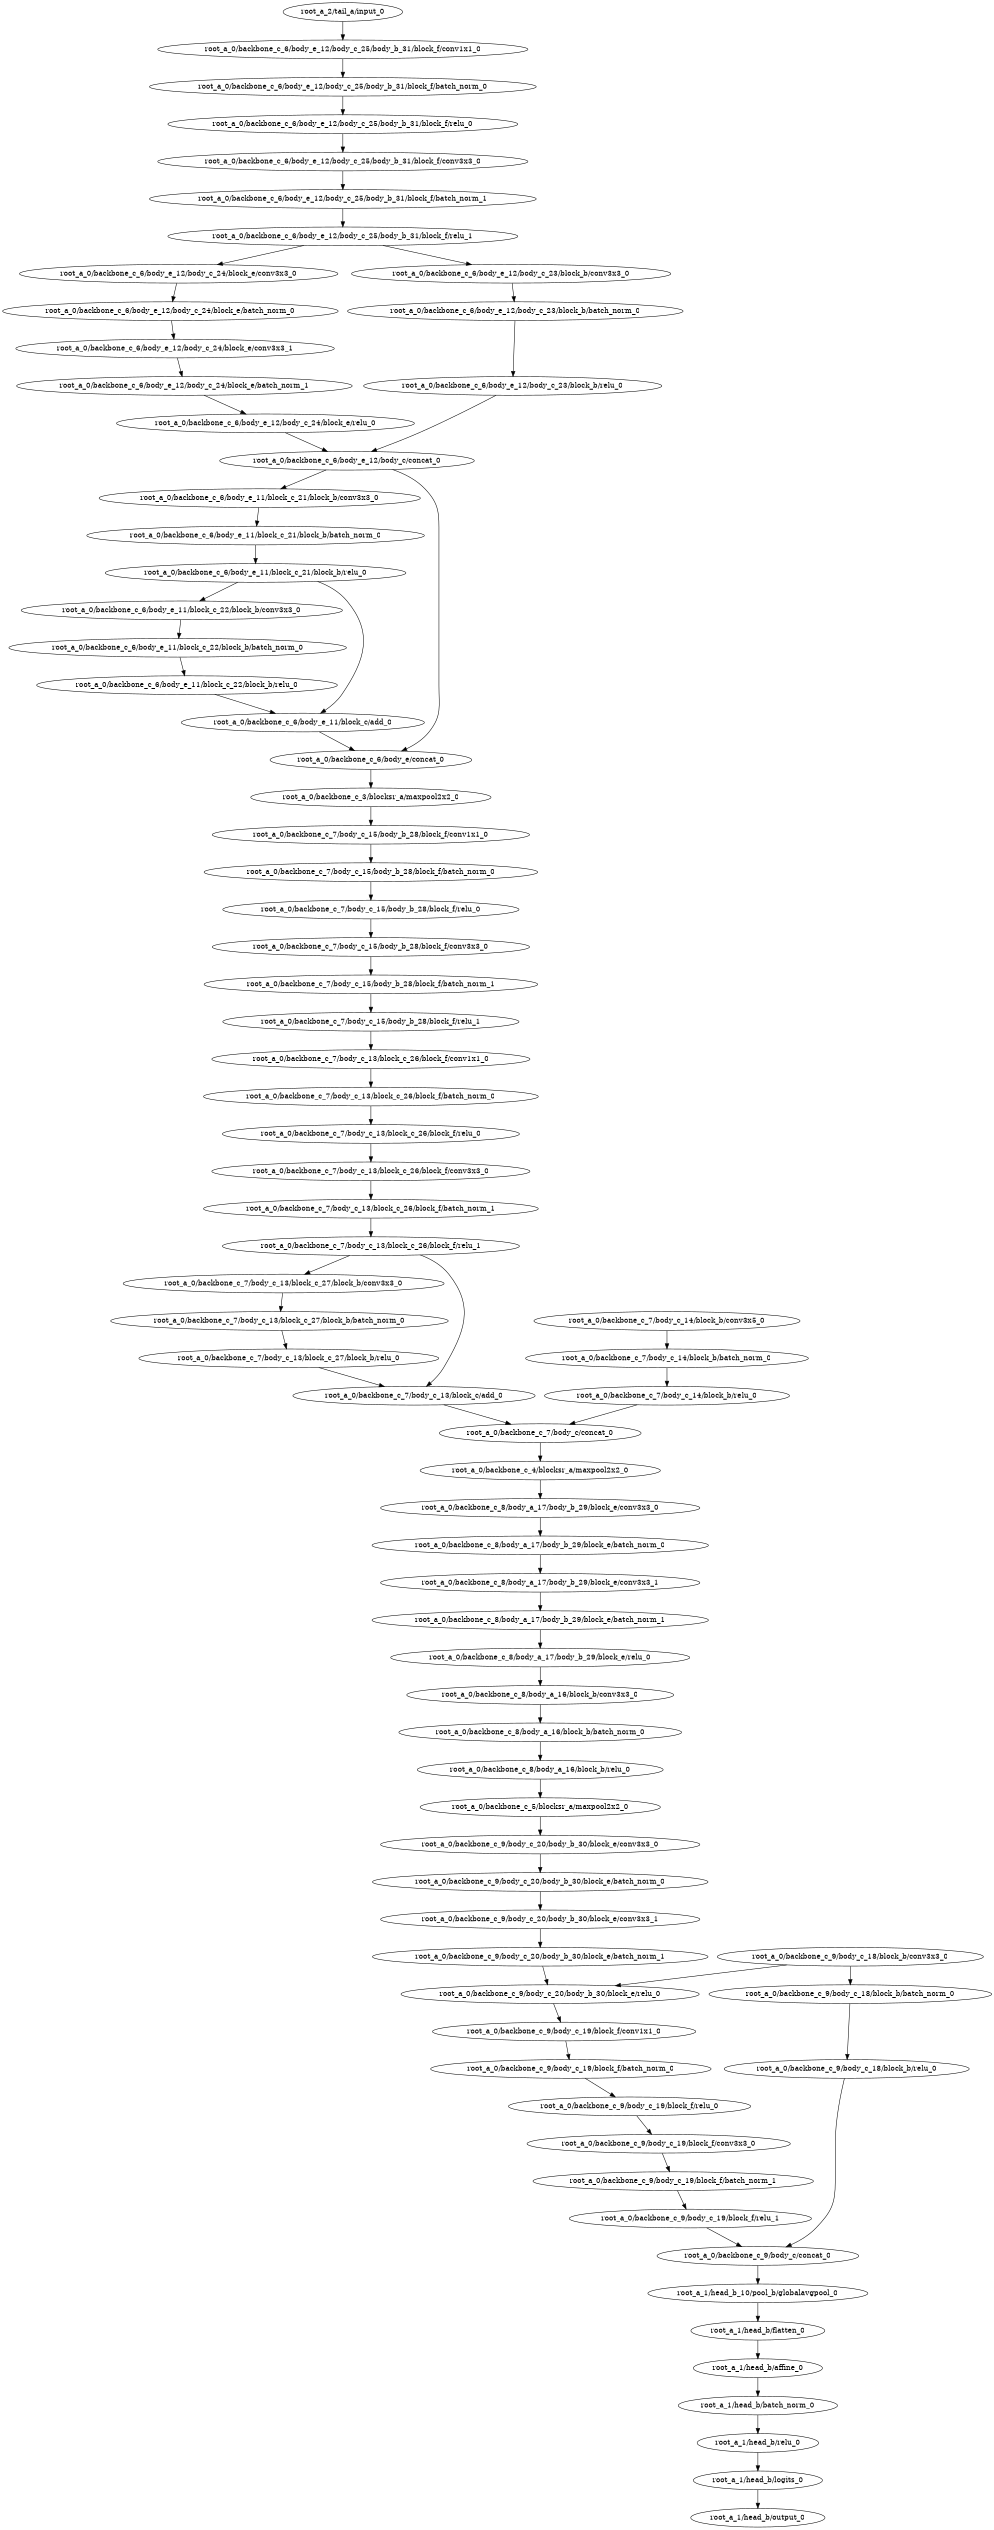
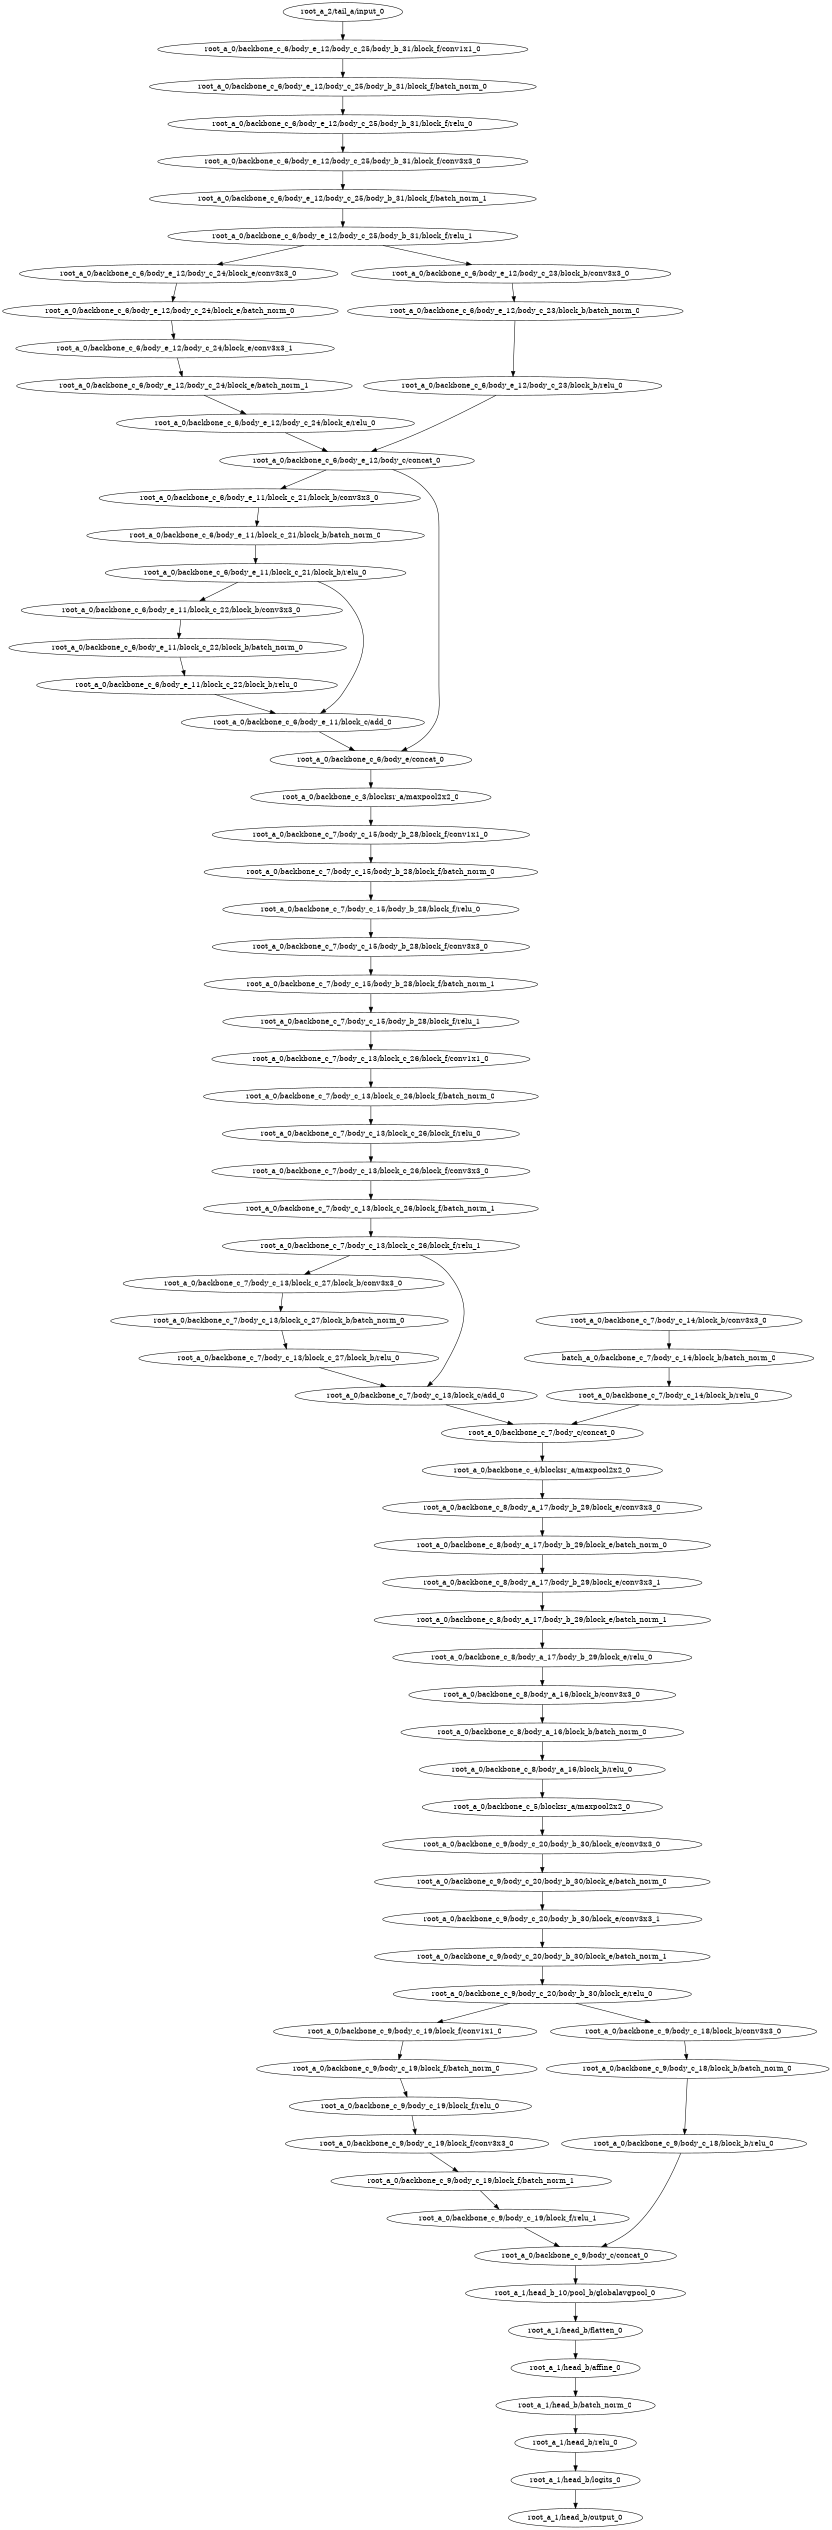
(667, 1321) -> (669, 1321)
(667, 1358) -> (669, 1358)
(704, 1975) -> (611, 2012)
